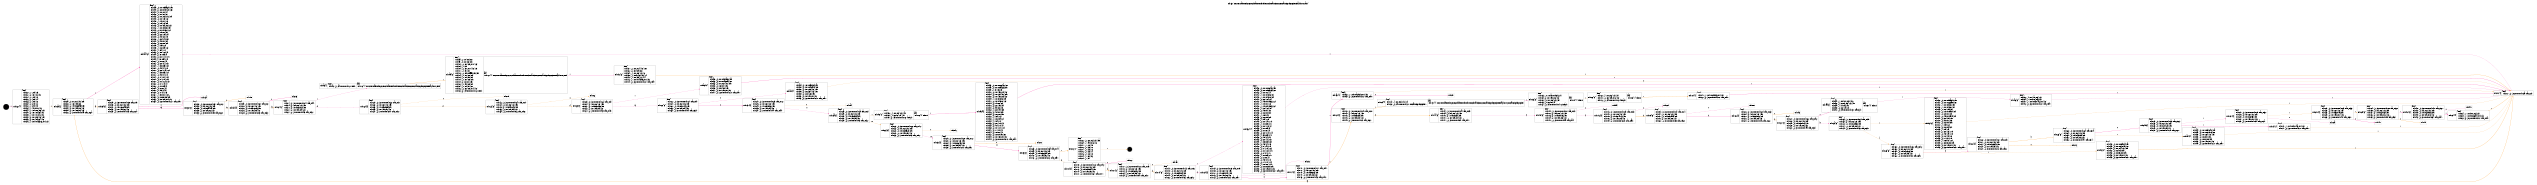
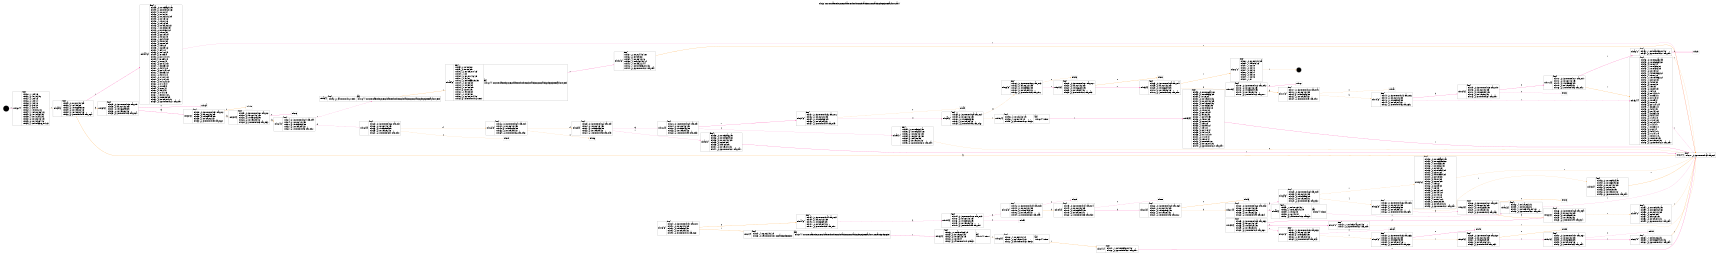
(2117, 130) -> (1405, 221)
(1342, 146) -> (1607, 92)
